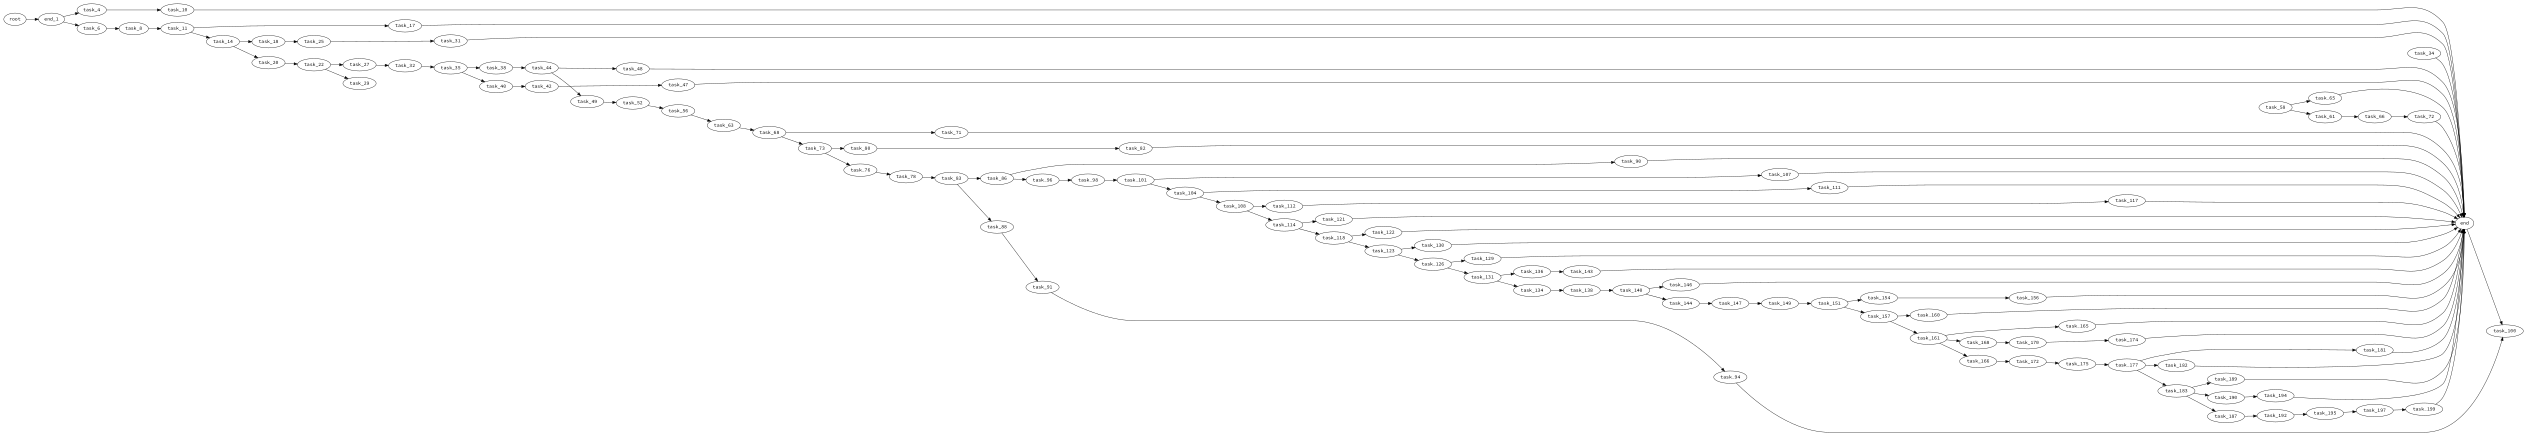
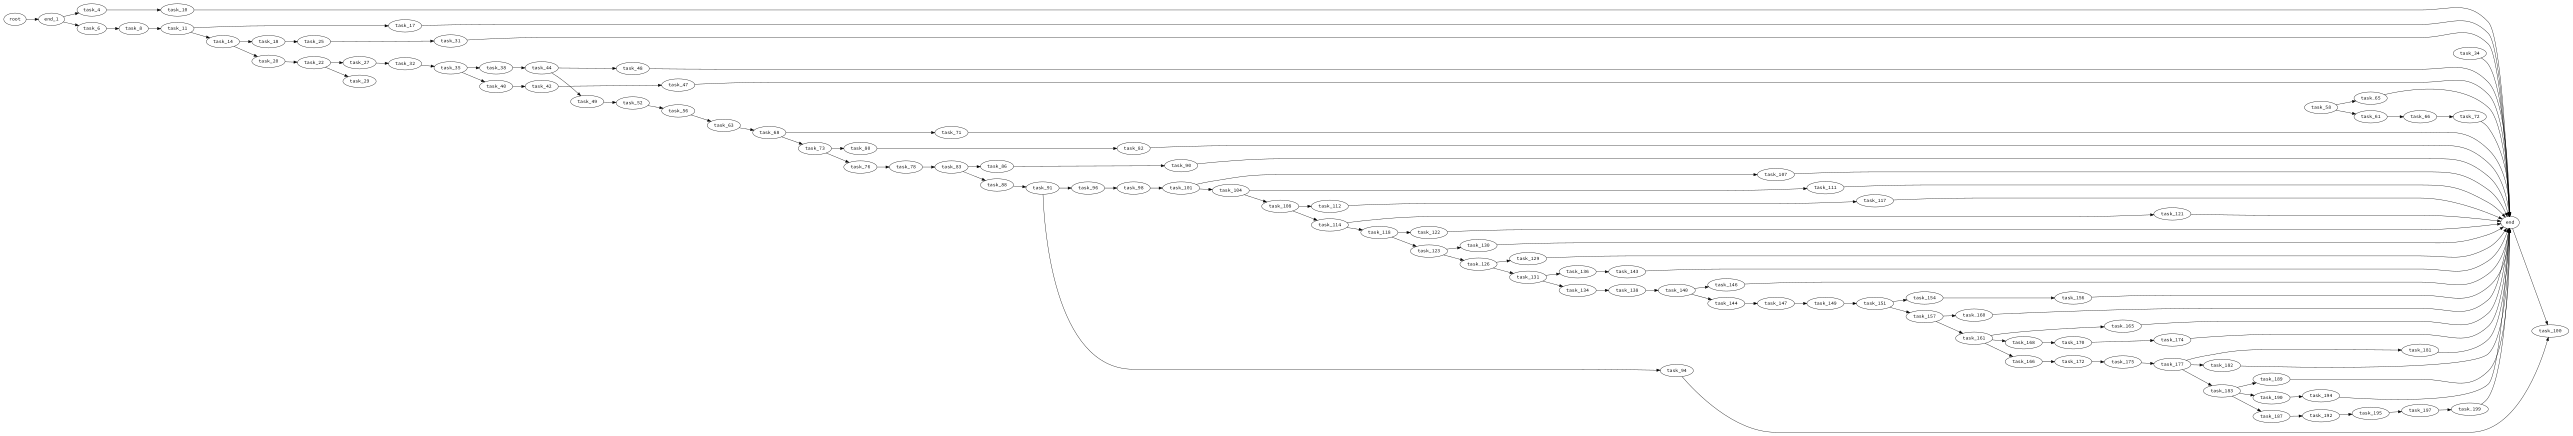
(1018, 179) -> (1064, 188)
